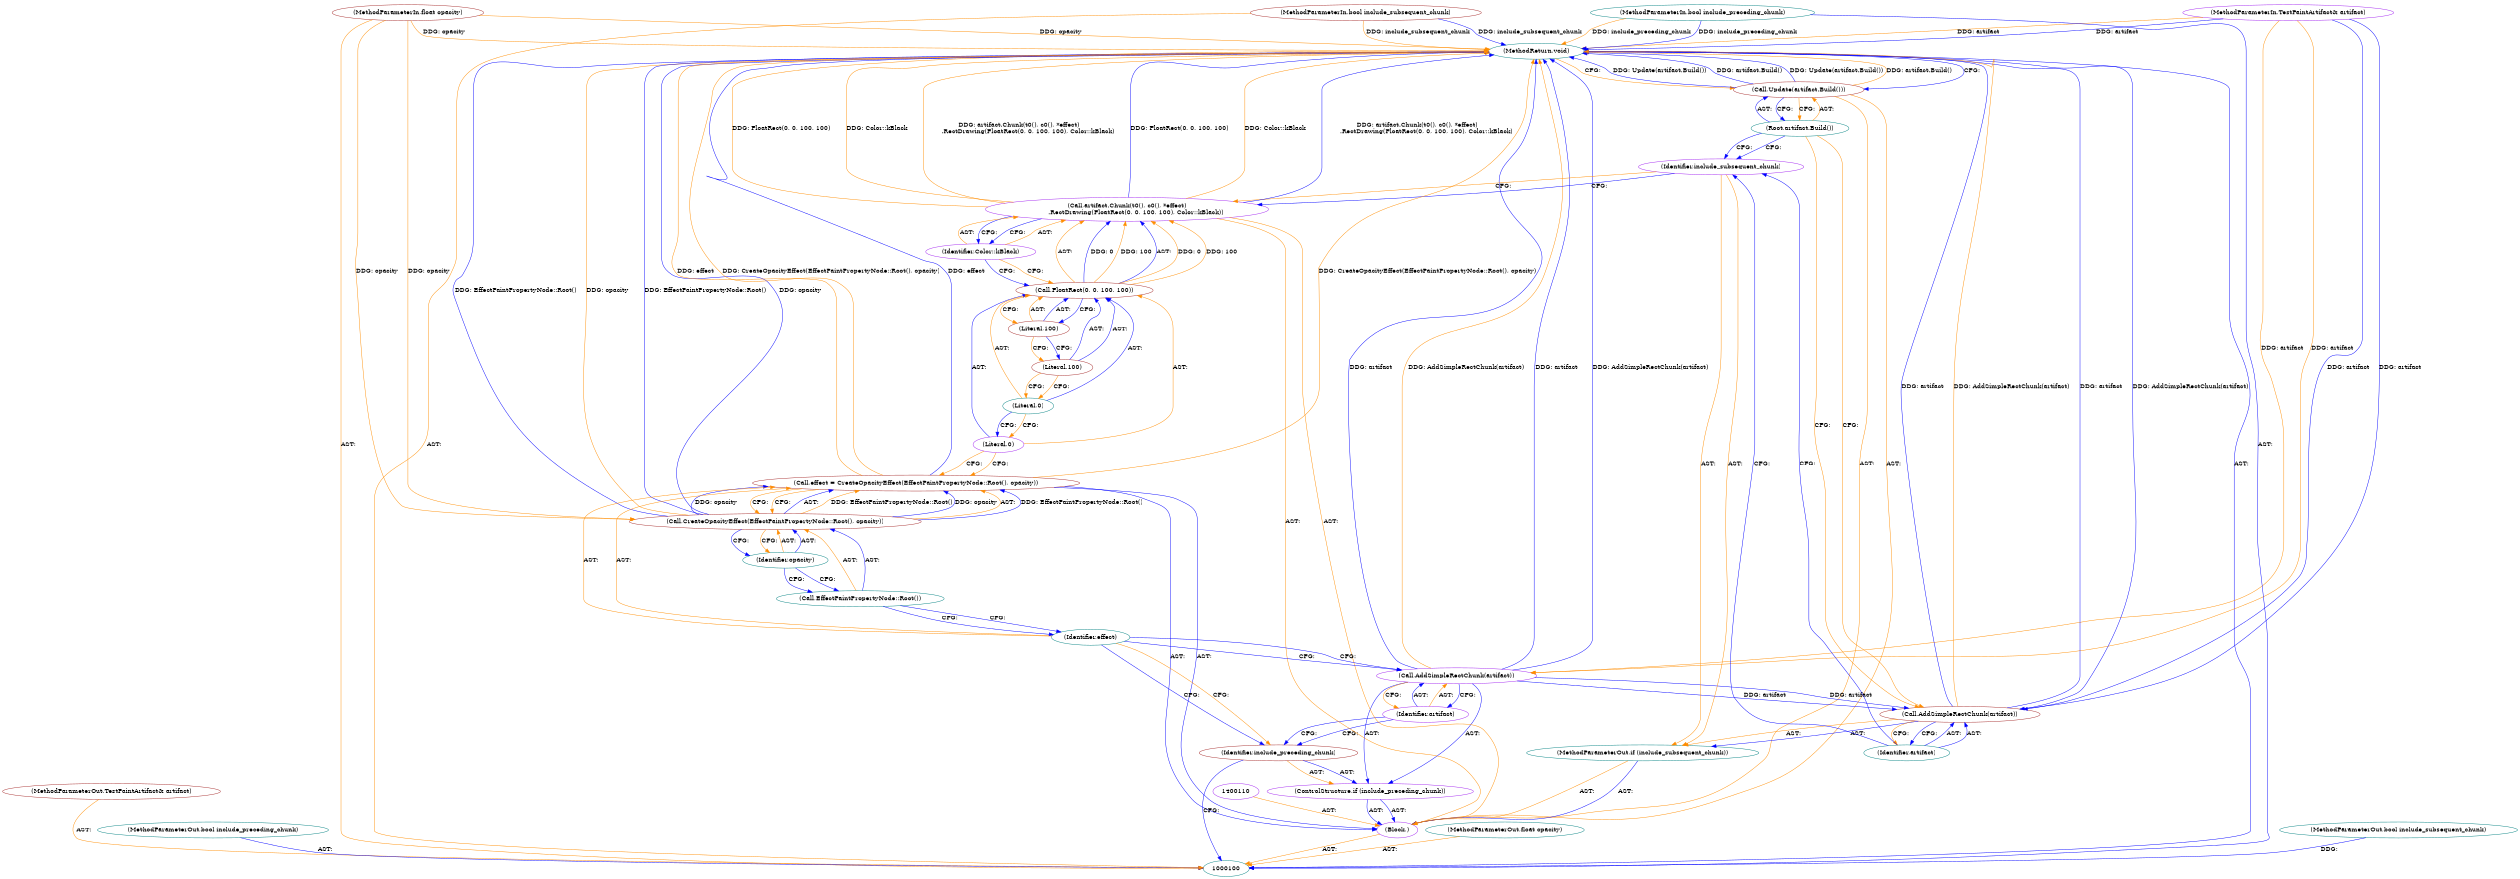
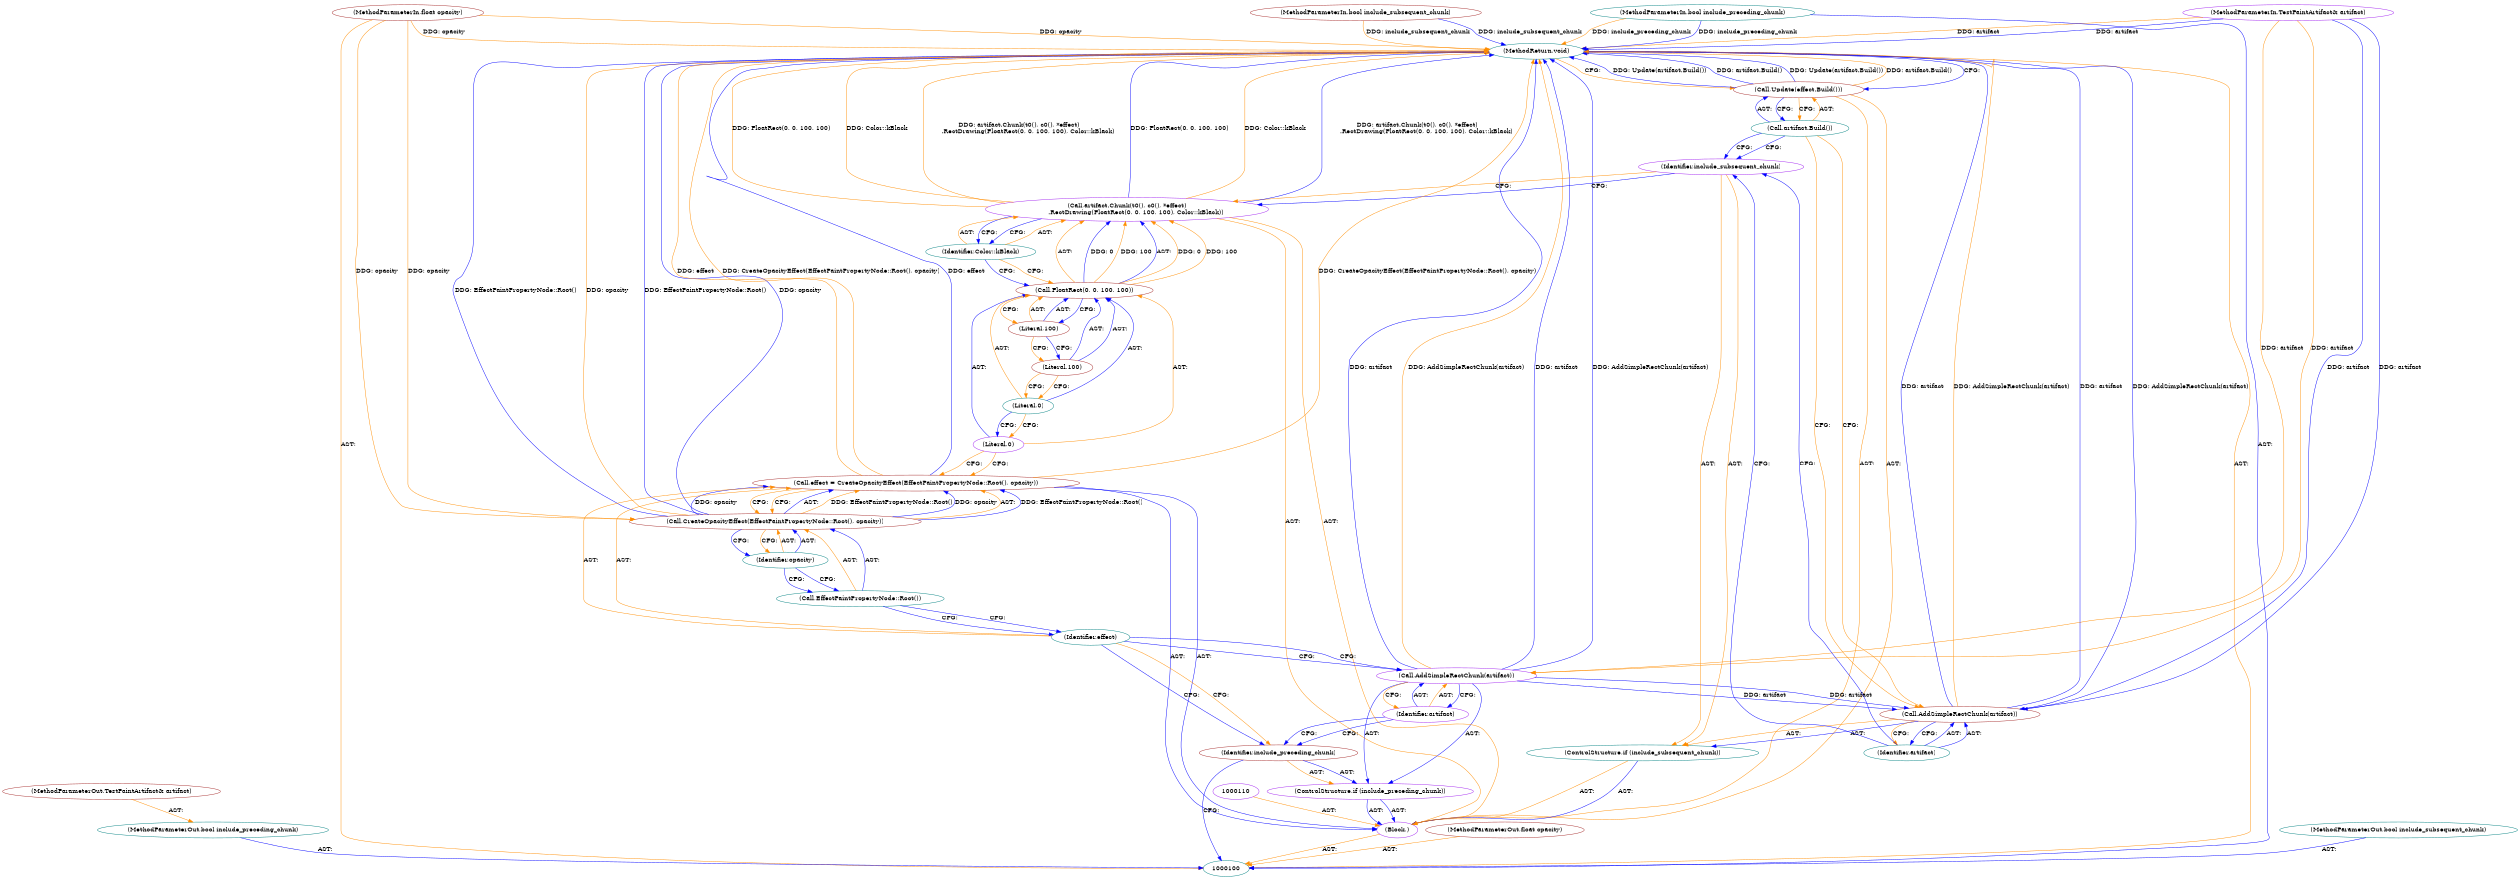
(1799, 90) -> (1799, 90)
(1800, 128) -> (1800, 128)
(981, 252) -> (981, 252)
(401, 464) -> none
(2234, 633) -> (2234, 633)
(1643, 753) -> (1643, 753)
(1236, 791) -> (1236, 791)
(1505, 830) -> (1505, 830)
(2330, 849) -> (2330, 849)
(612, 861) -> (160, 810)
